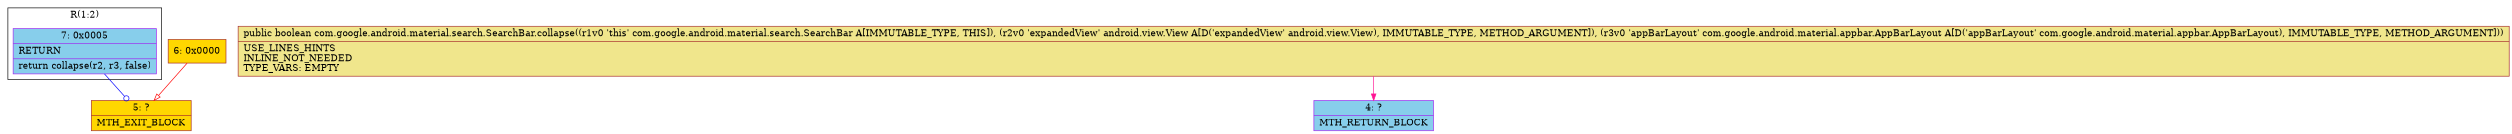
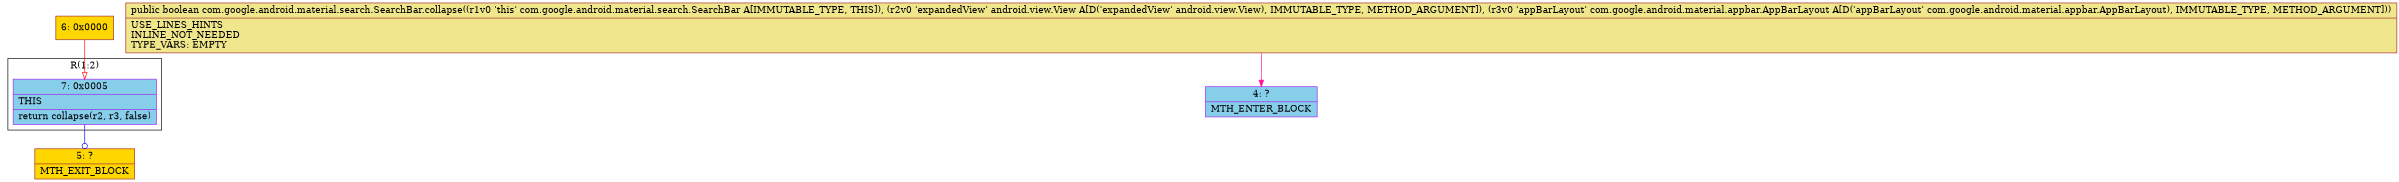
(40, 51) -> (31, 101)
(173, 79) -> (85, 54)
(1374, 123) -> (1261, 109)
